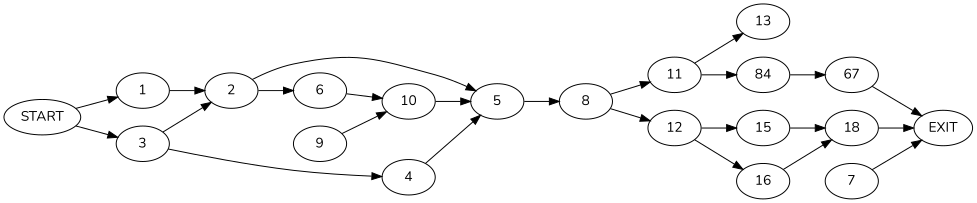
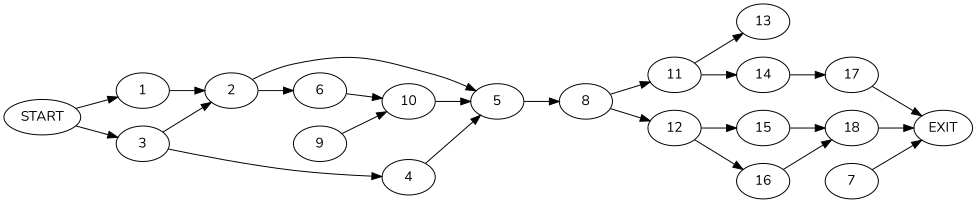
(763, 75) -> (763, 75)
(852, 75) -> (852, 75)
